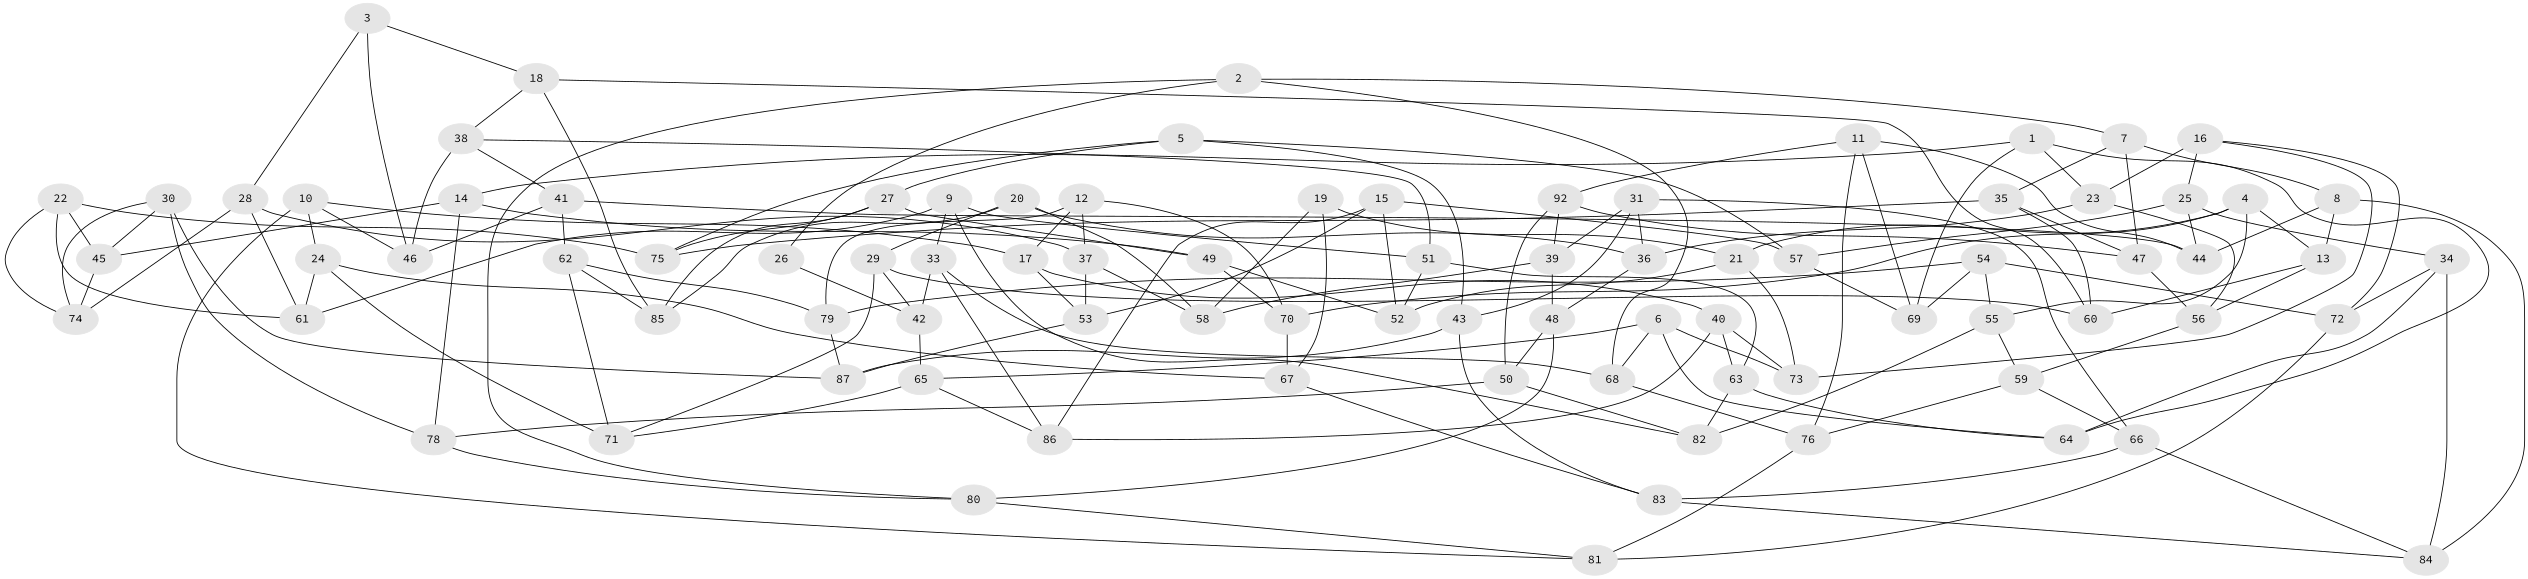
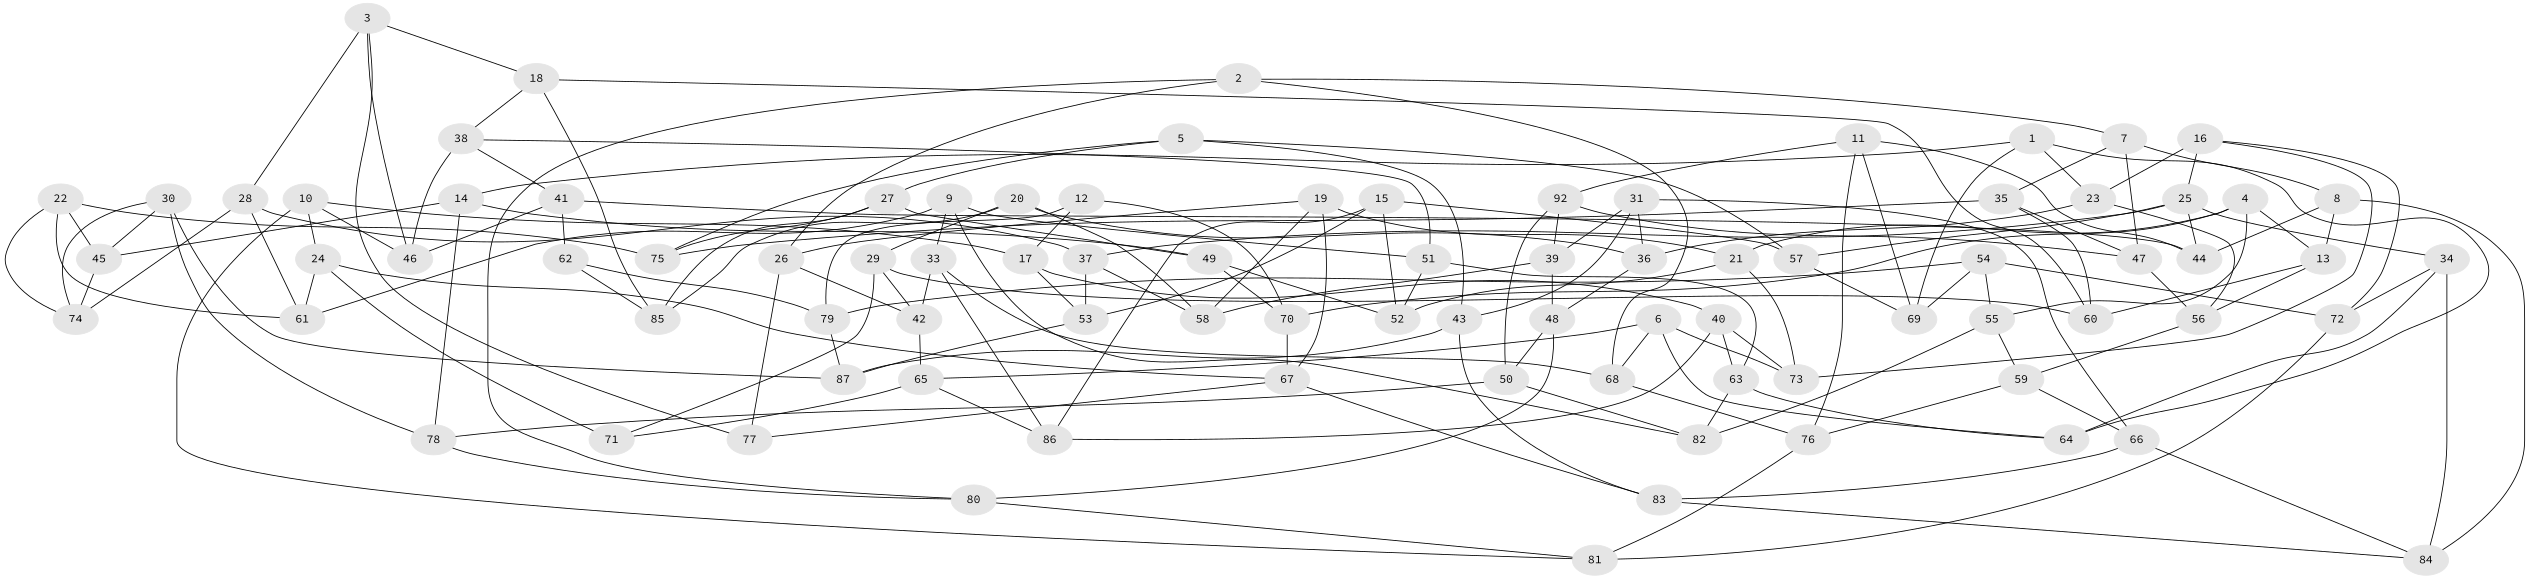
none -> (1049, 222)
(1084, 229) -> (1663, 235)
(589, 349) -> none
none -> (750, 440)
